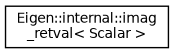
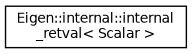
(87, 27) -> (96, 27)
